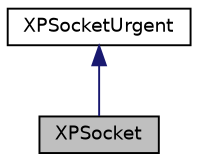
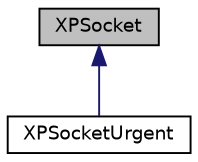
(99, 91) -> (99, 91)
